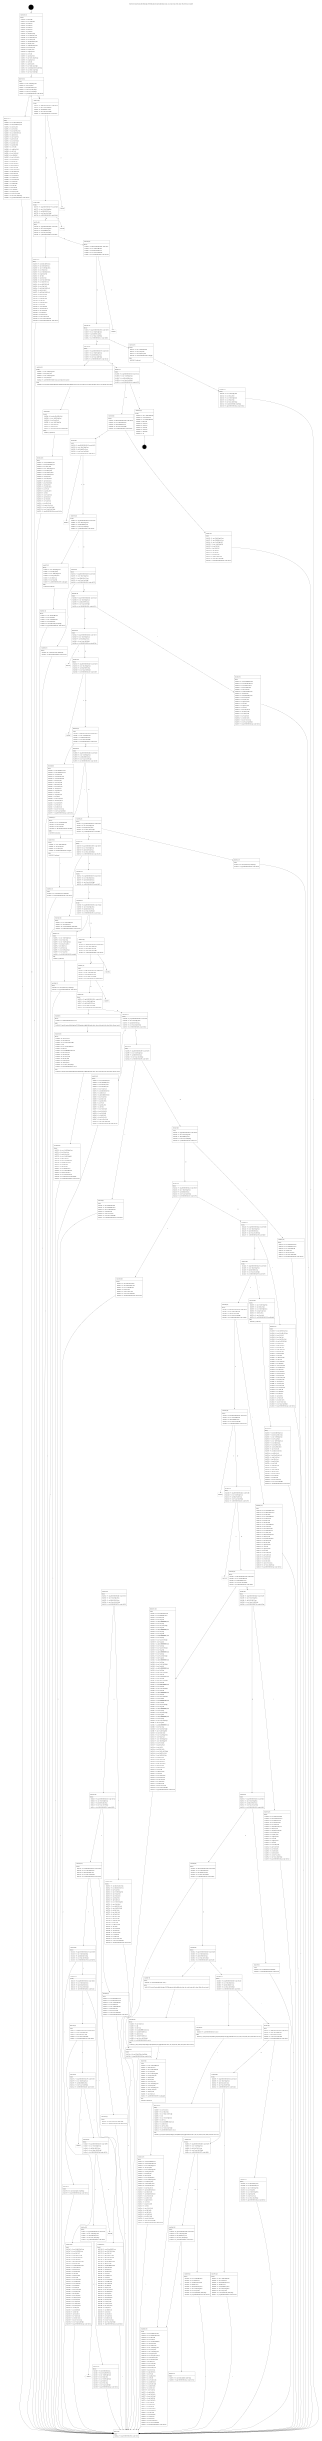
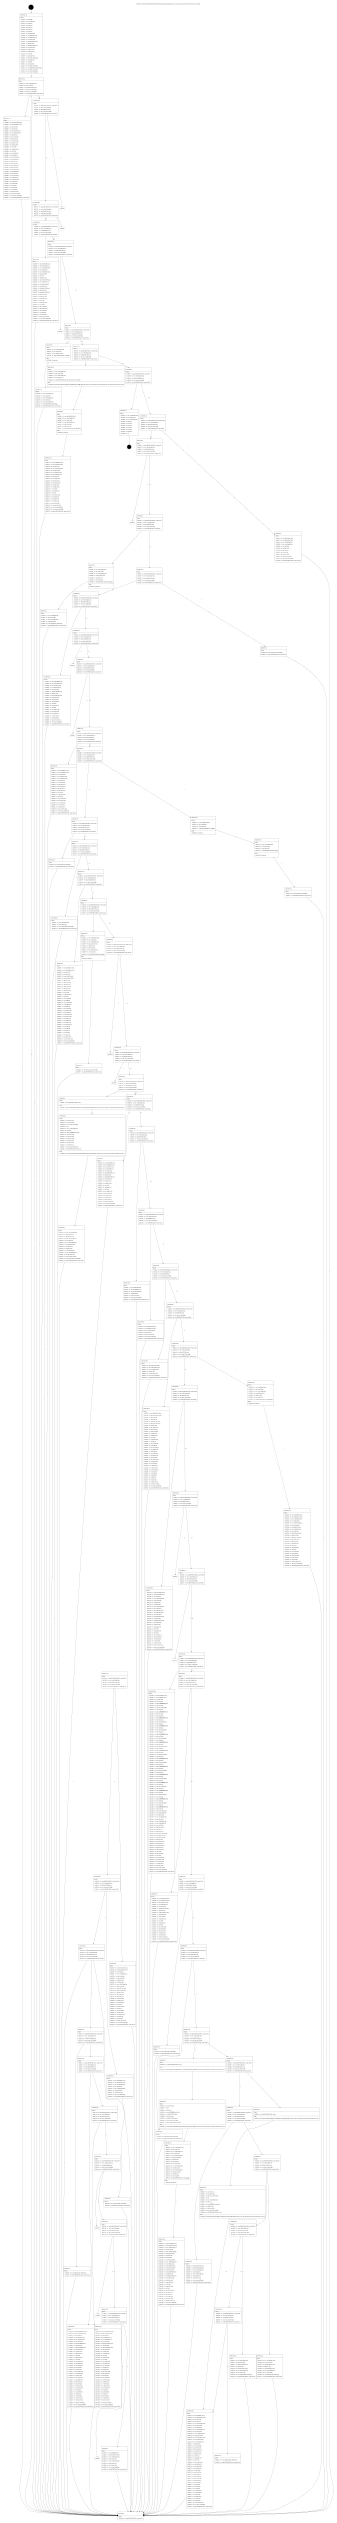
none -> (69, 1003)
